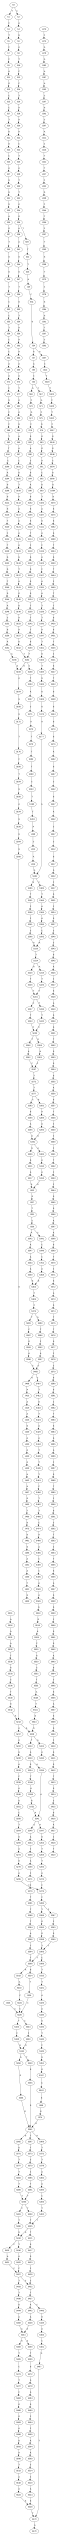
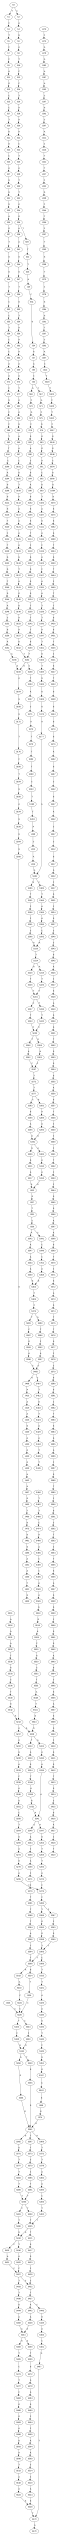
(38, 351) -> (44, 351)
(38, 1480) -> none
(35, 1764) -> (42, 1764)
